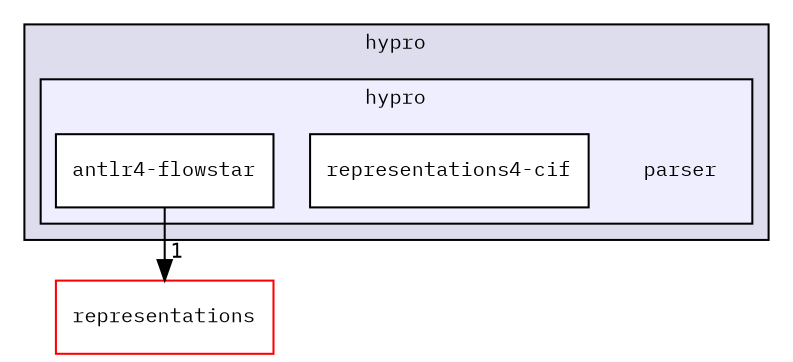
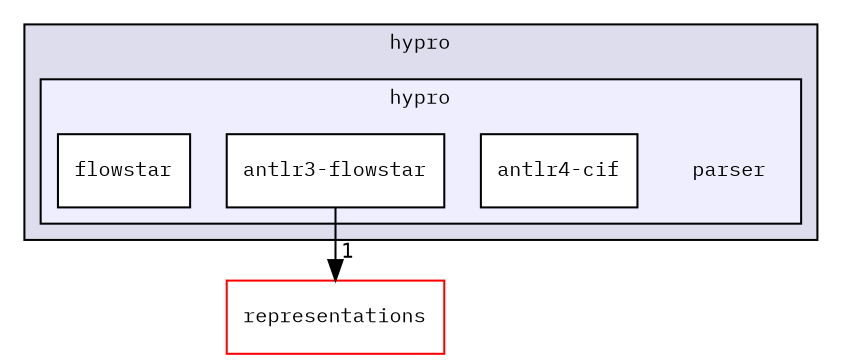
none -> (124, 171)
(165, 171) -> (336, 171)
(449, 171) -> (559, 171)
